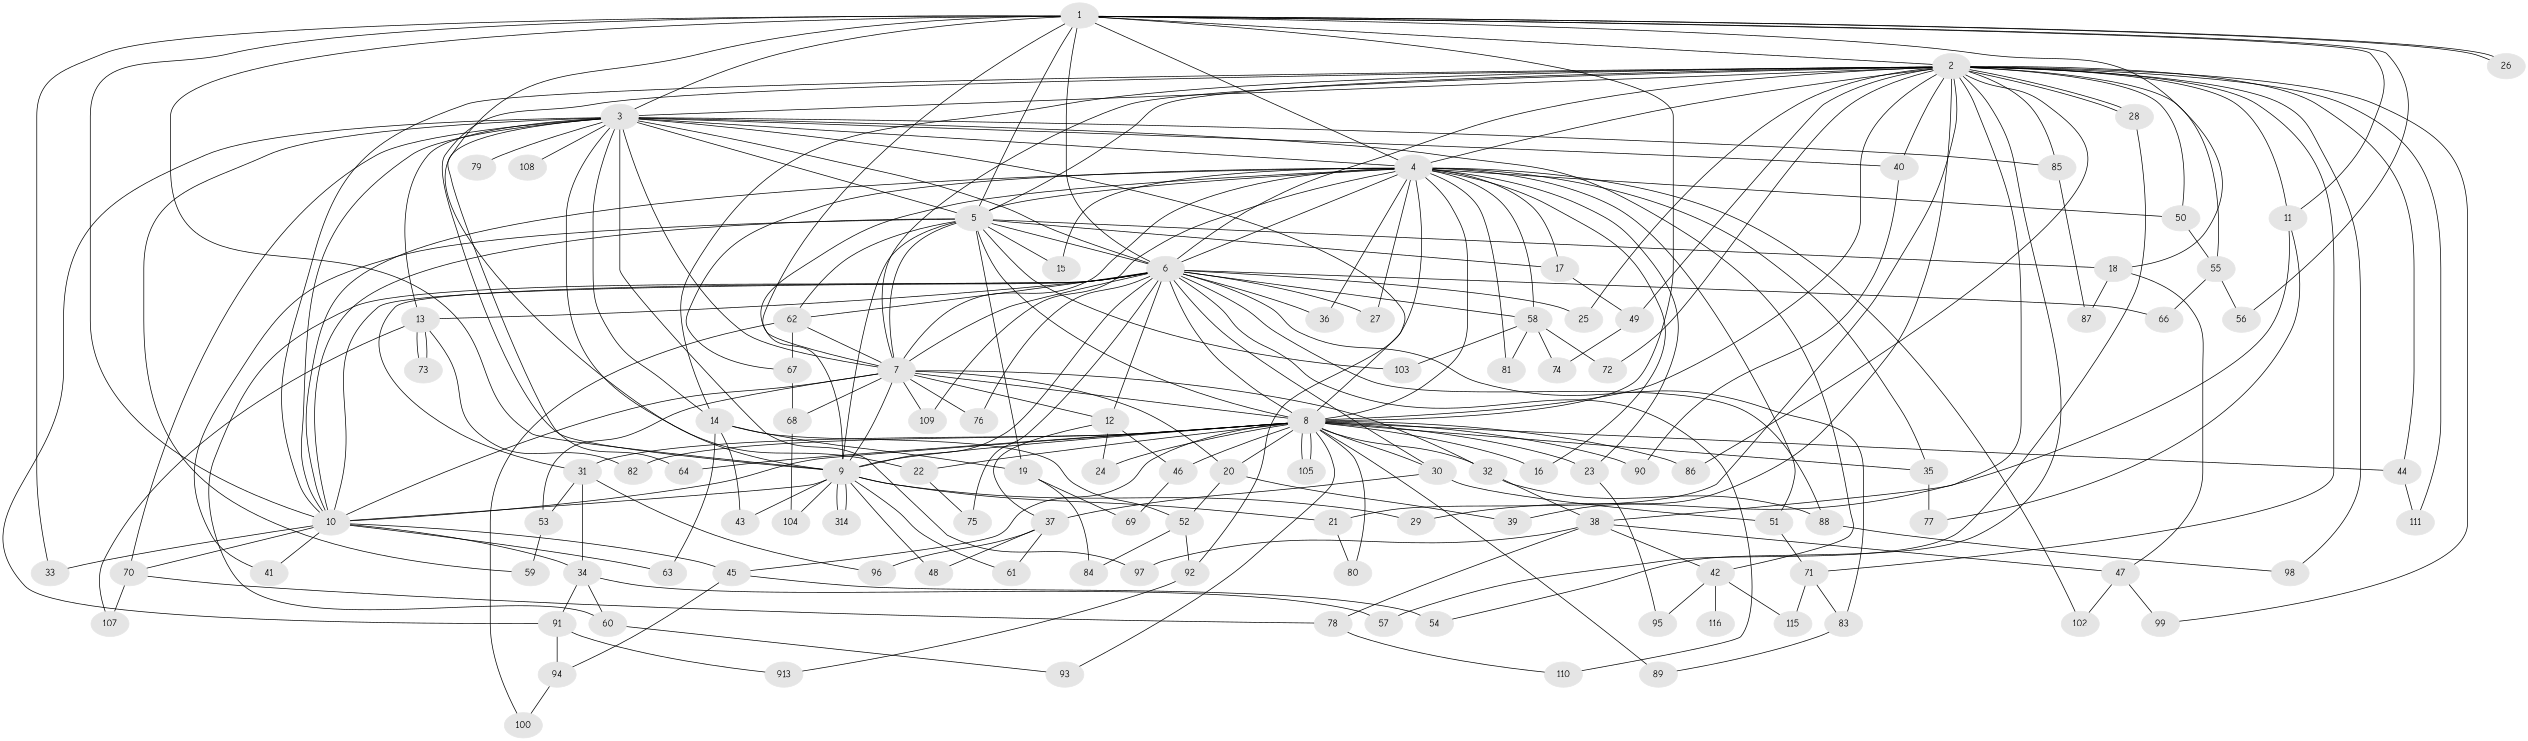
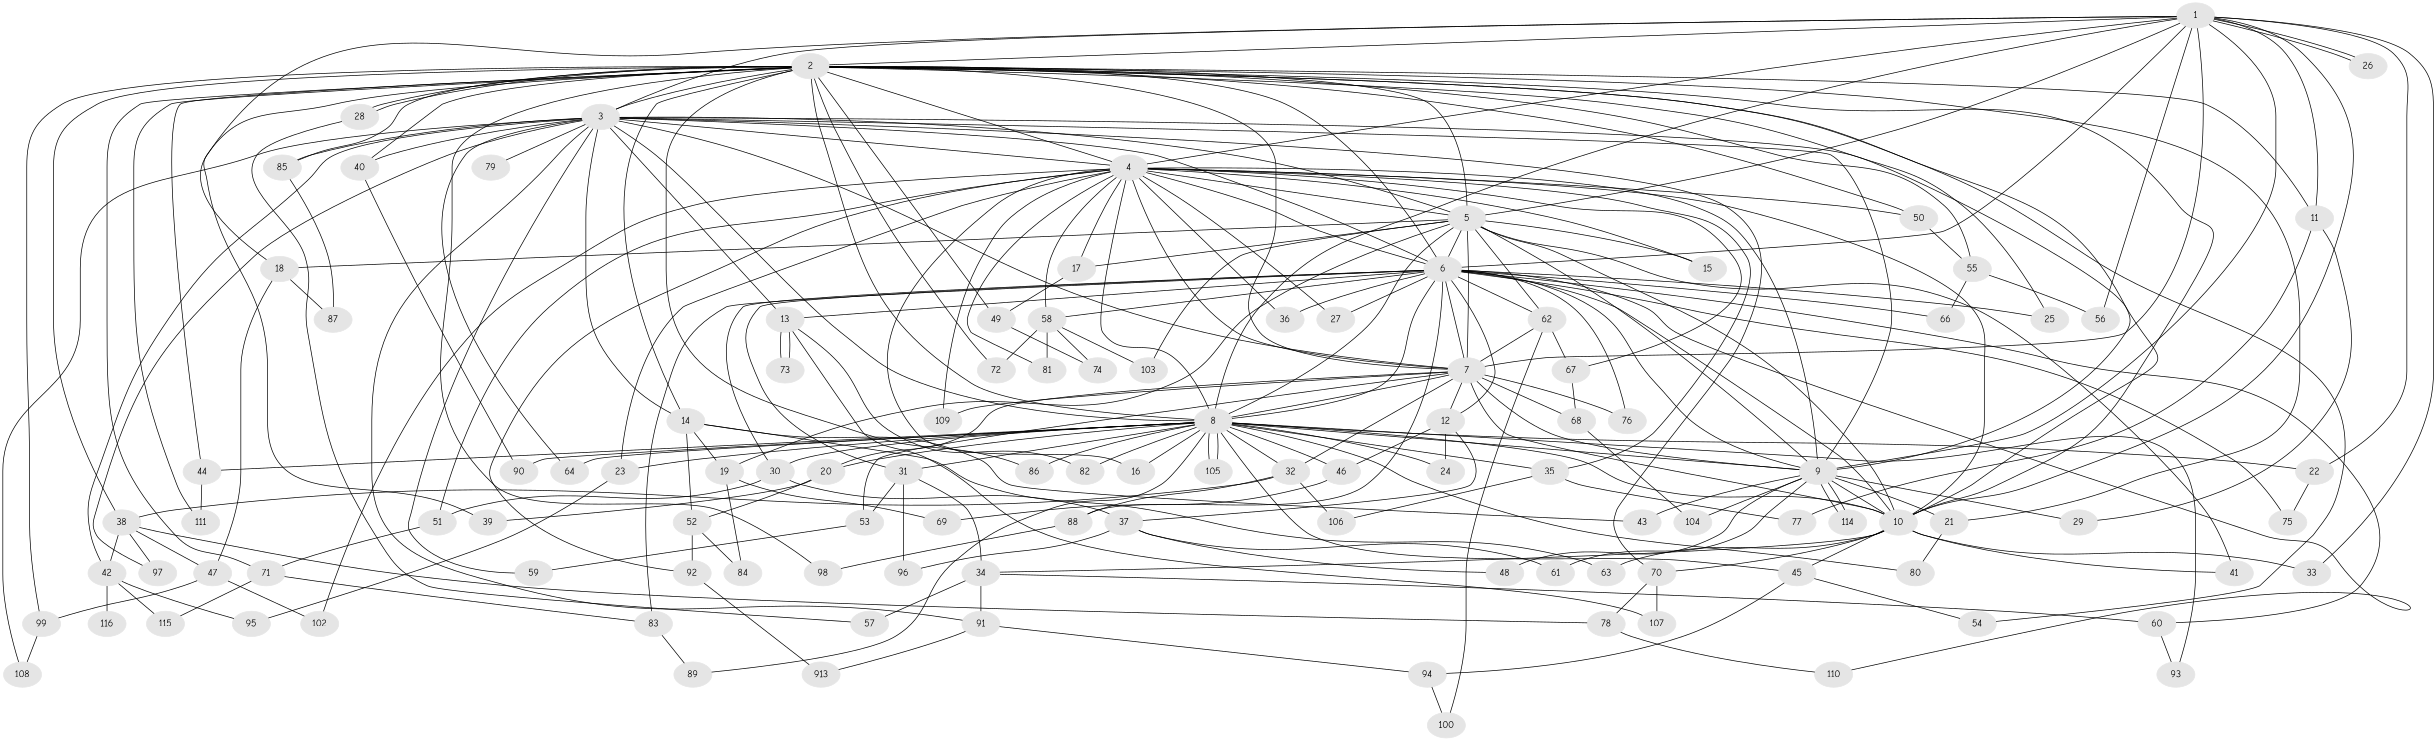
(842, 522) -> (1848, 522)
none -> (1337, 522)
none -> (32, 649)
